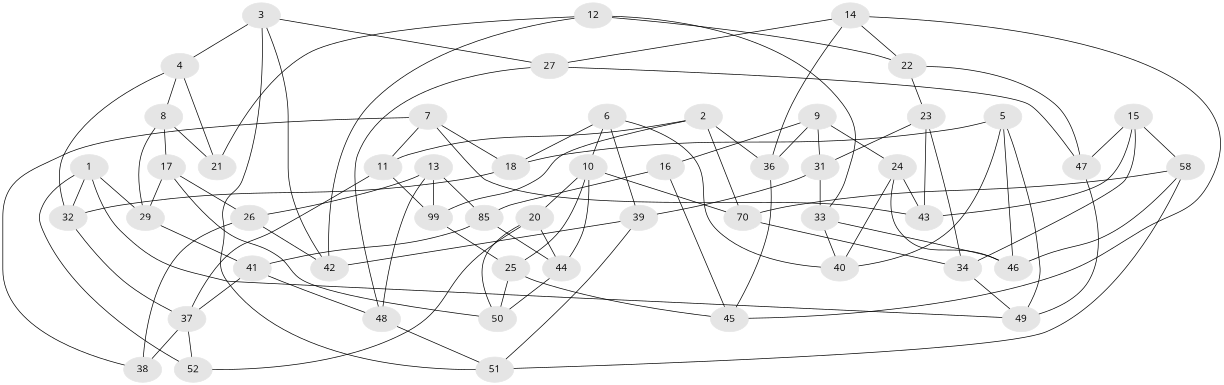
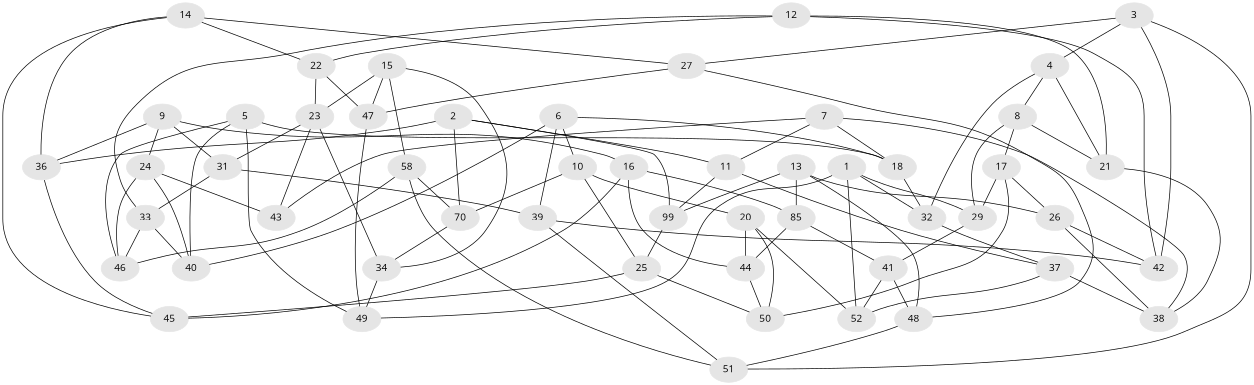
(1055, 199) -> (351, 91)
(586, 220) -> (661, 245)
none -> (1216, 220)
(220, 294) -> (875, 290)
